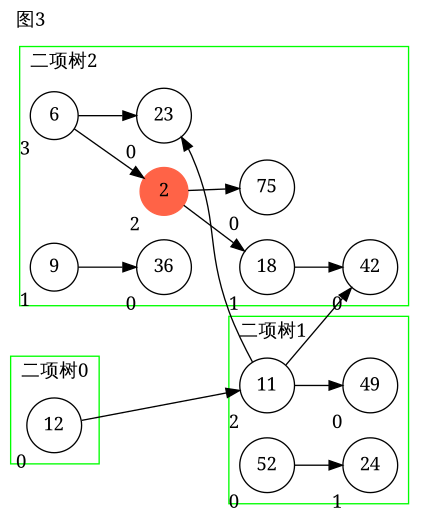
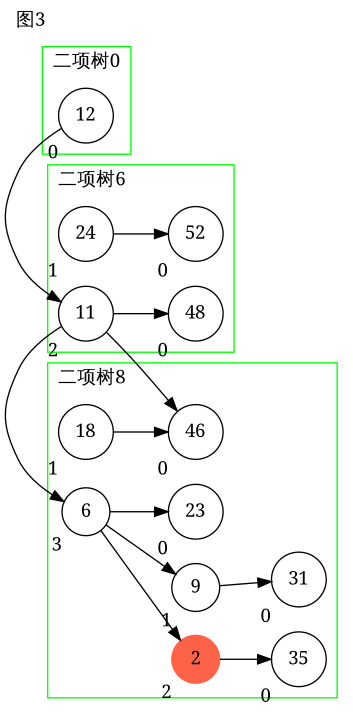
(64, 62) -> (92, 378)
(267, 187) -> (299, 659)
(201, 218) -> none
(215, 257) -> (6, 409)
(164, 267) -> (299, 580)
(370, 267) -> (196, 432)
(273, 332) -> (92, 180)
(370, 385) -> (196, 314)
(312, 465) -> (134, 234)
none -> (135, 546)
